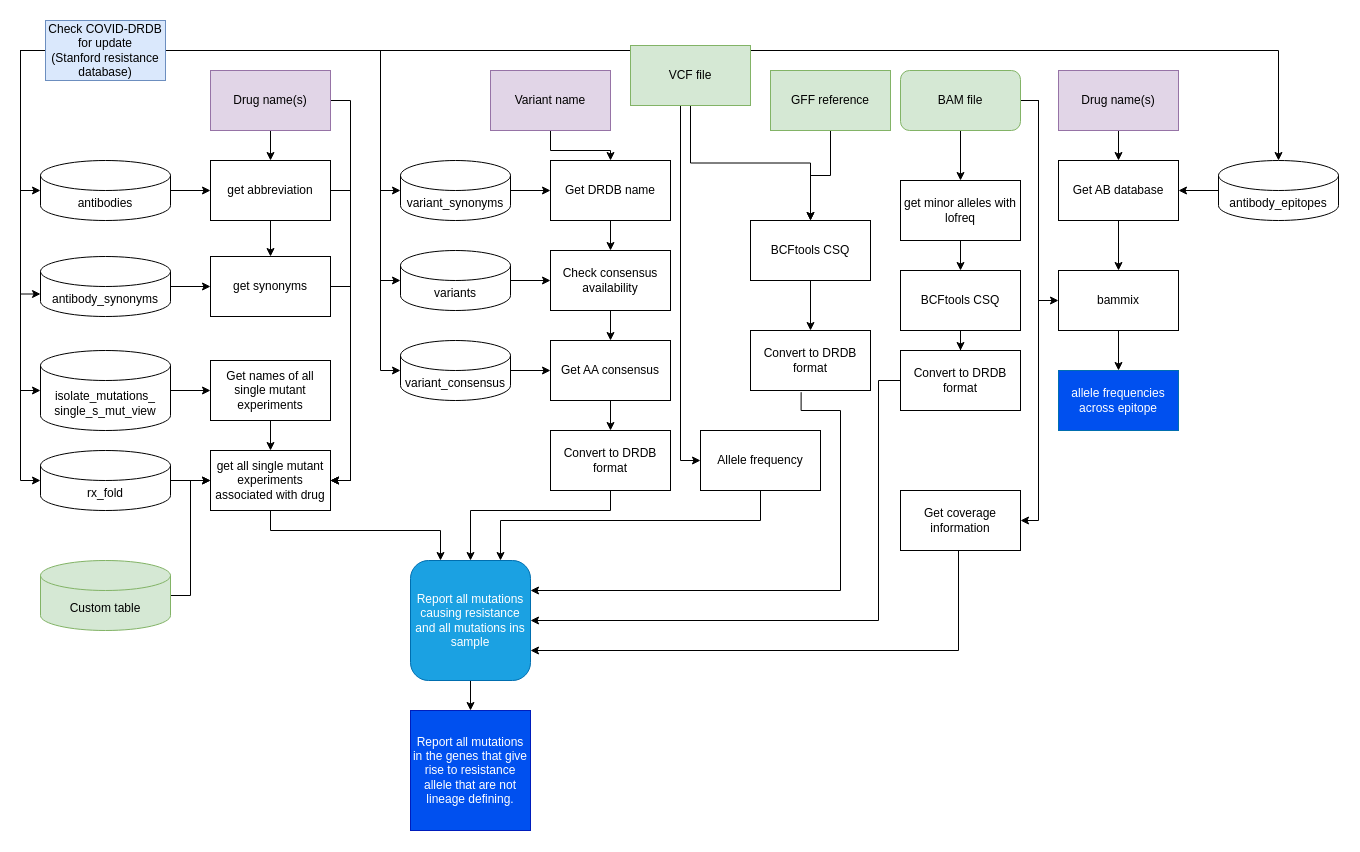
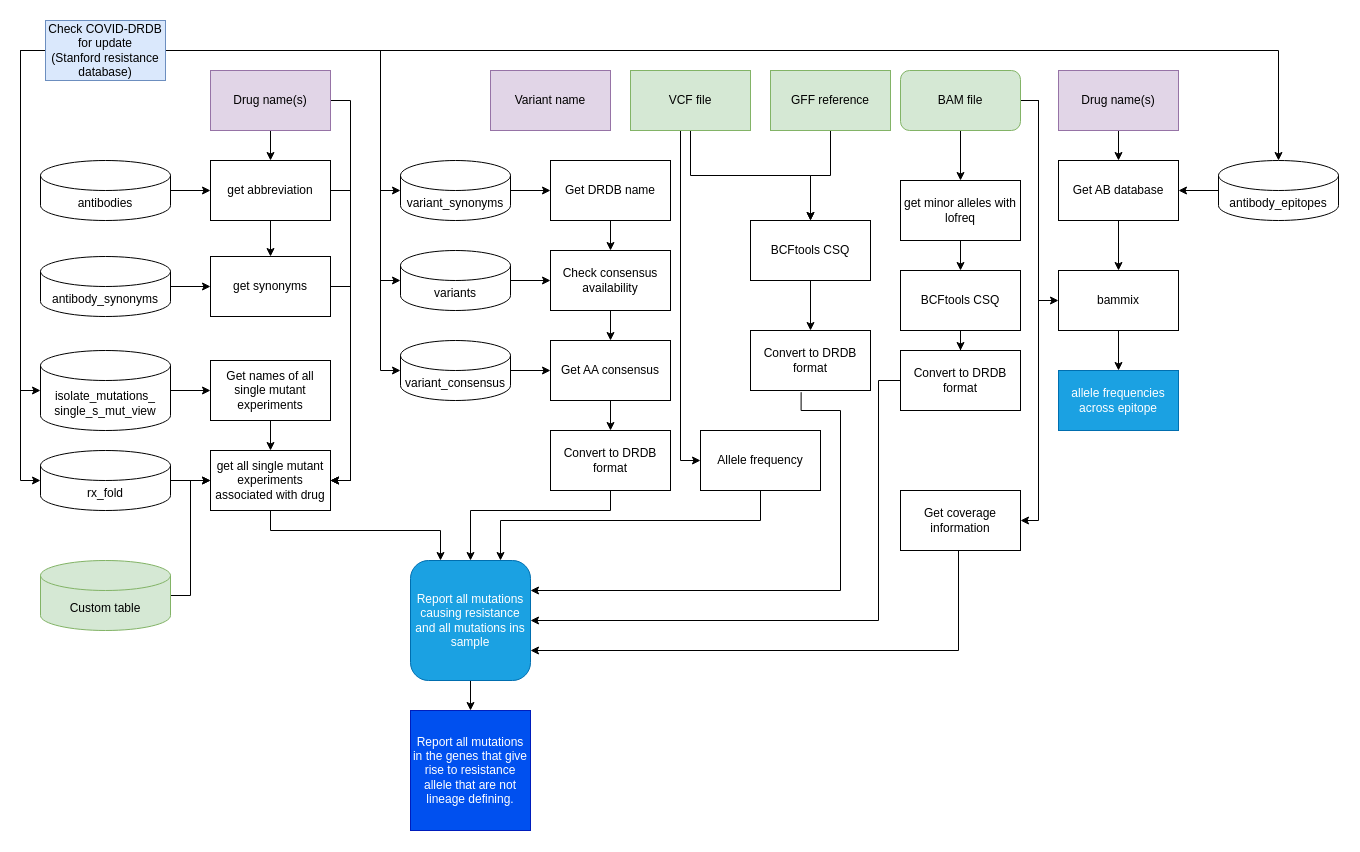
(691, 76) -> (691, 101)
(572, 151) -> none
(28, 191) -> none
(28, 294) -> none
(1119, 401) -> (1119, 401)
